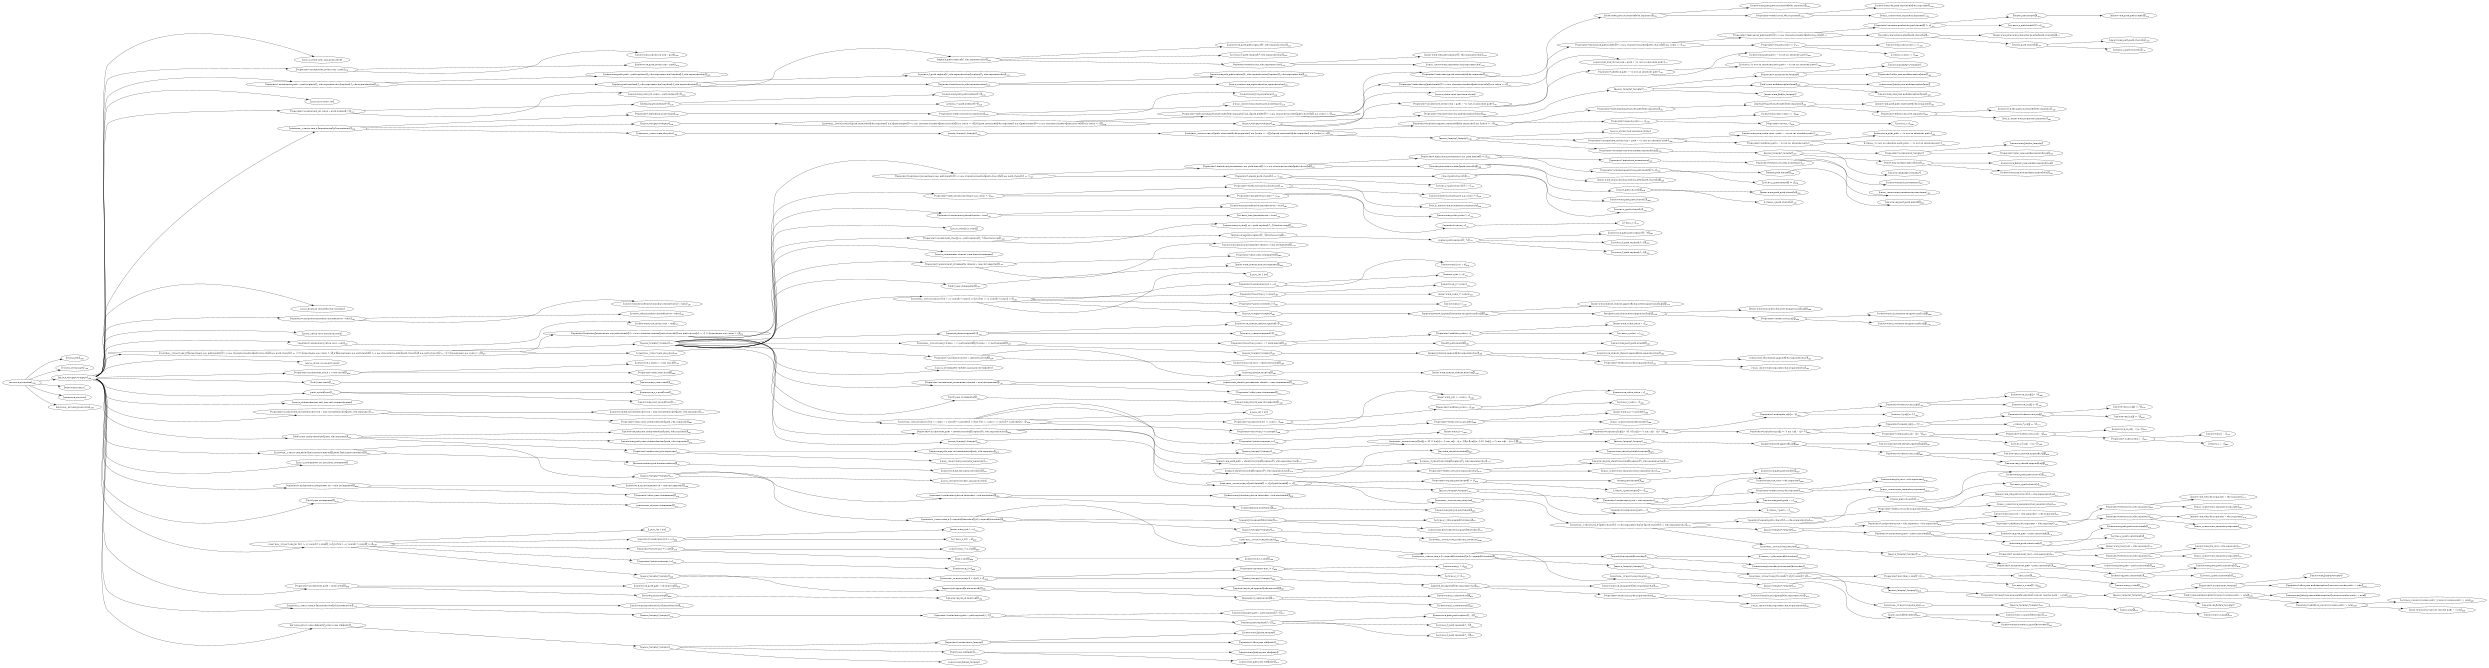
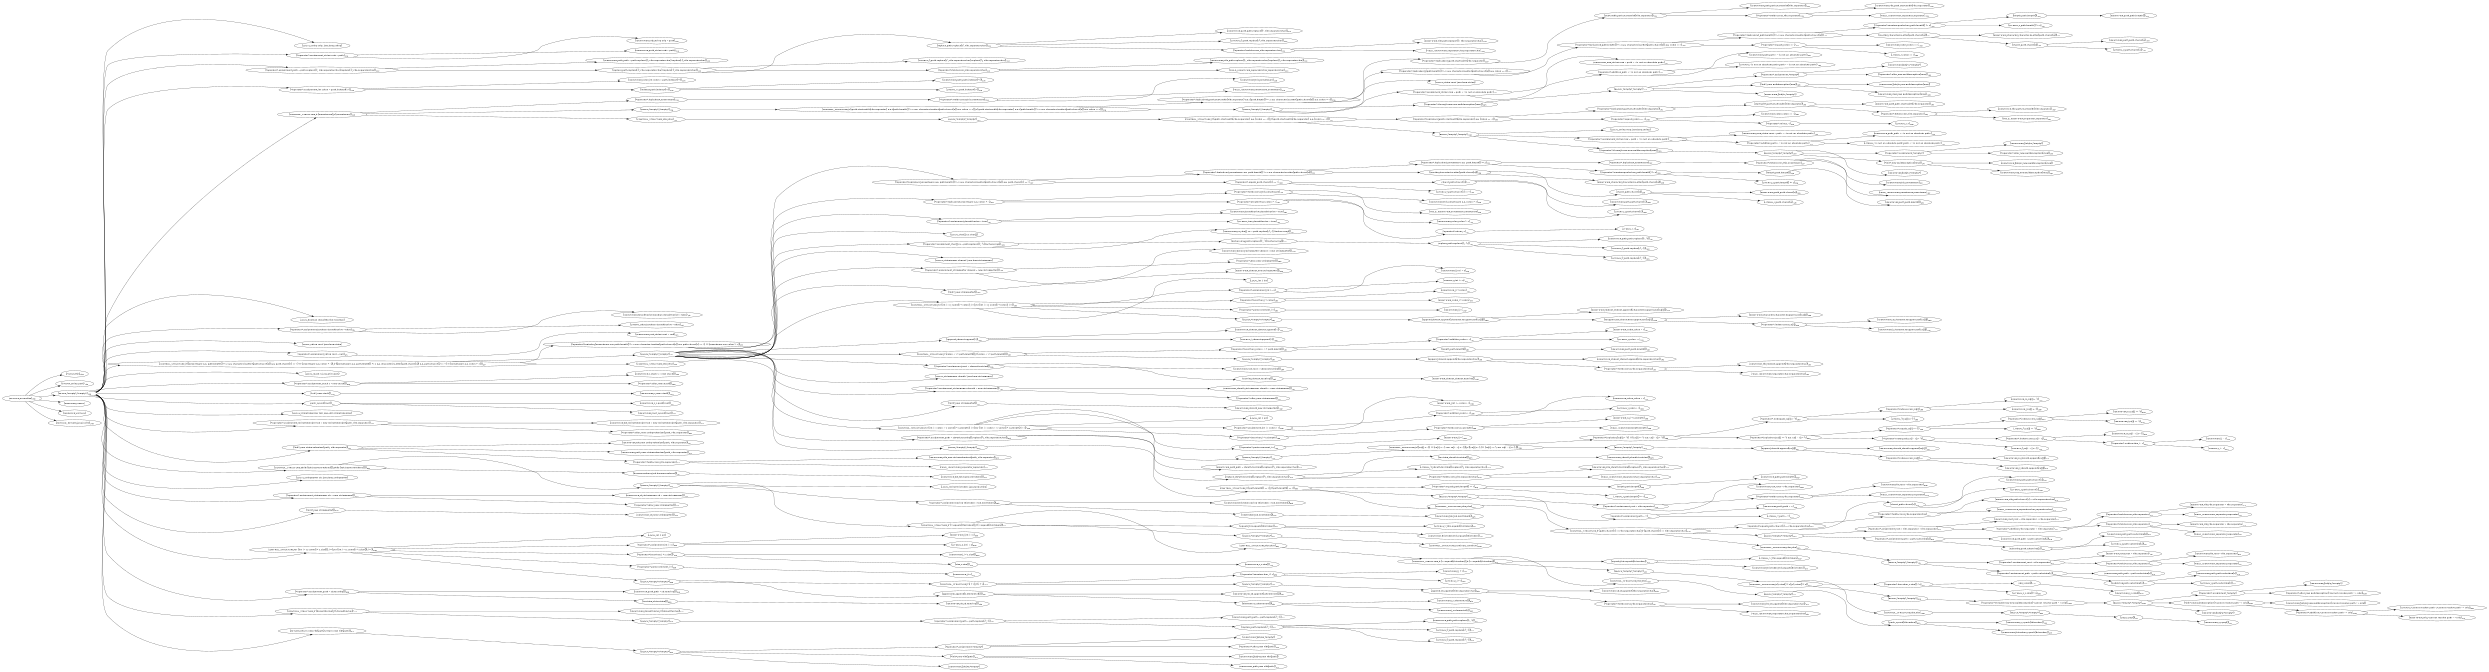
(322, 102) -> none
